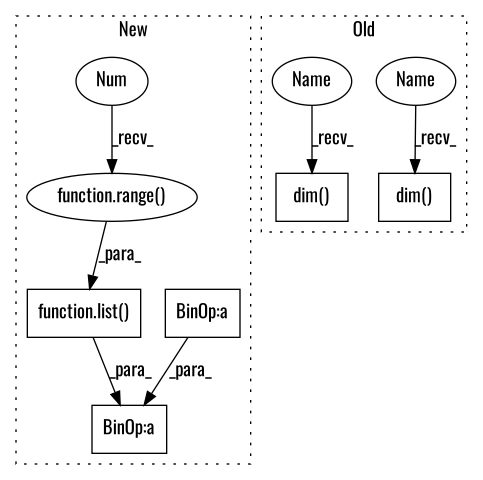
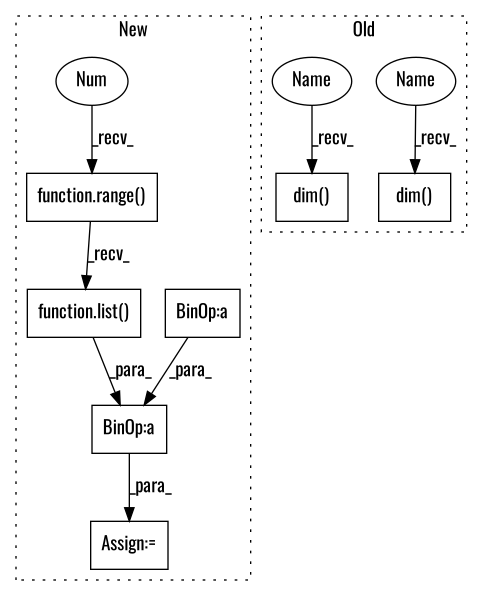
(112, 197) -> (92, 197)
(120, 255) -> (109, 255)
none -> (129, 545)
